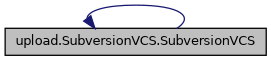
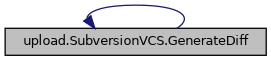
(136, 42) -> (136, 42)
